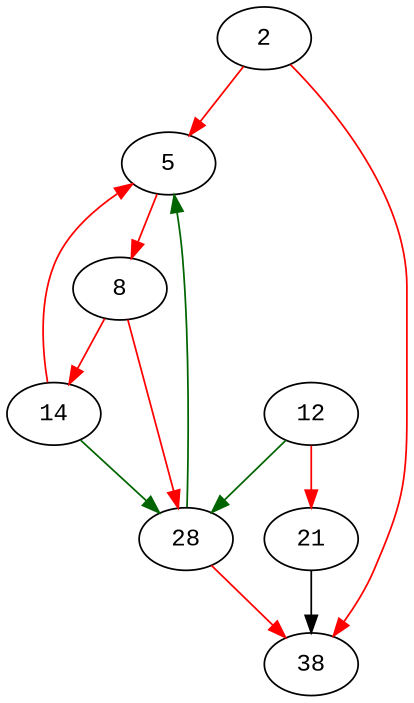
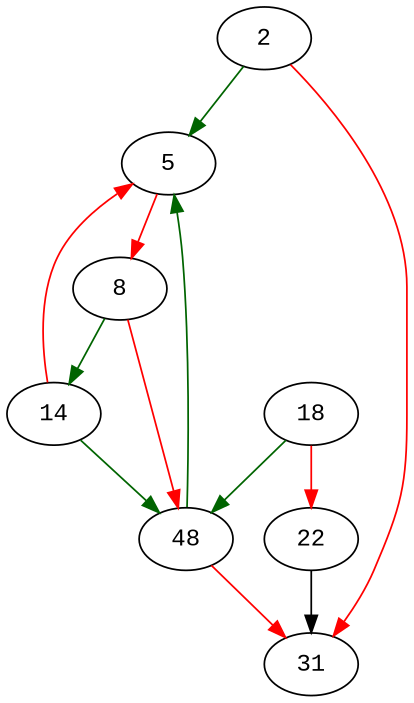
(222, 94) -> (222, 94)
(91, 343) -> (91, 343)
(311, 414) -> (311, 414)
(186, 539) -> (186, 539)
(311, 539) -> (311, 539)
(311, 664) -> (311, 664)
